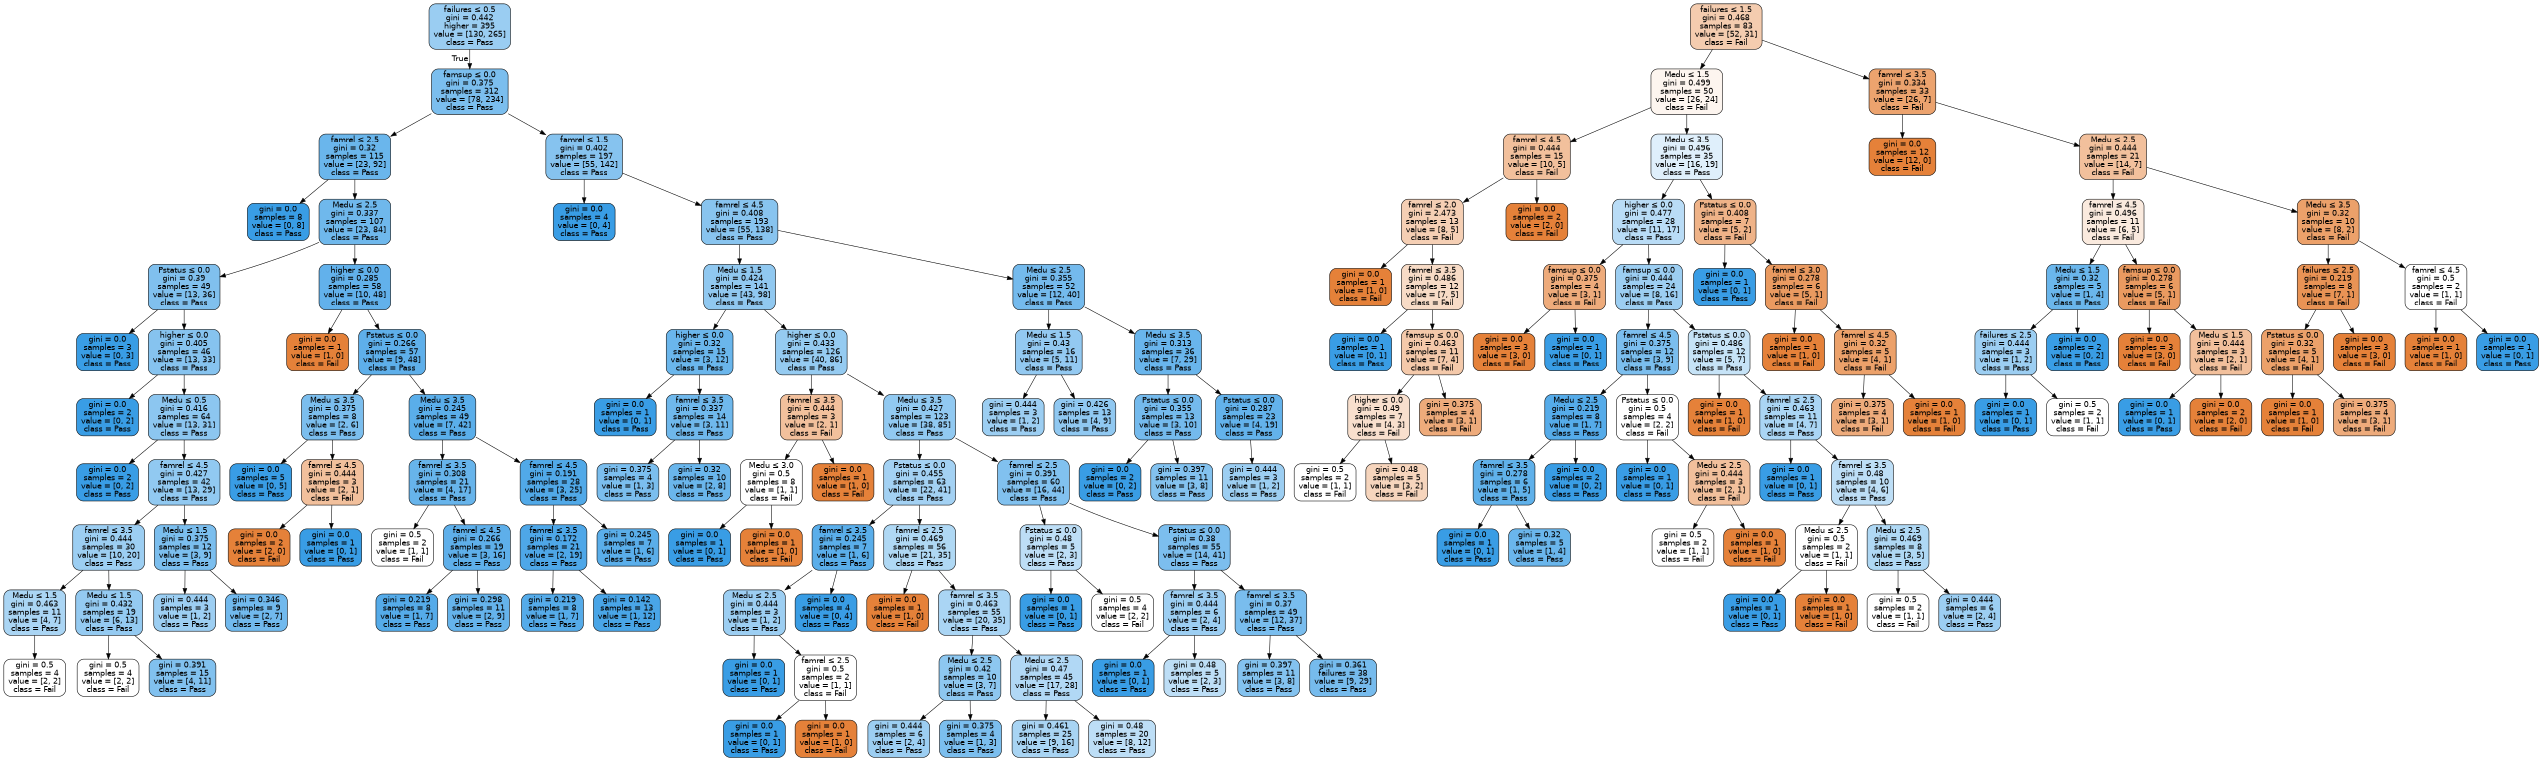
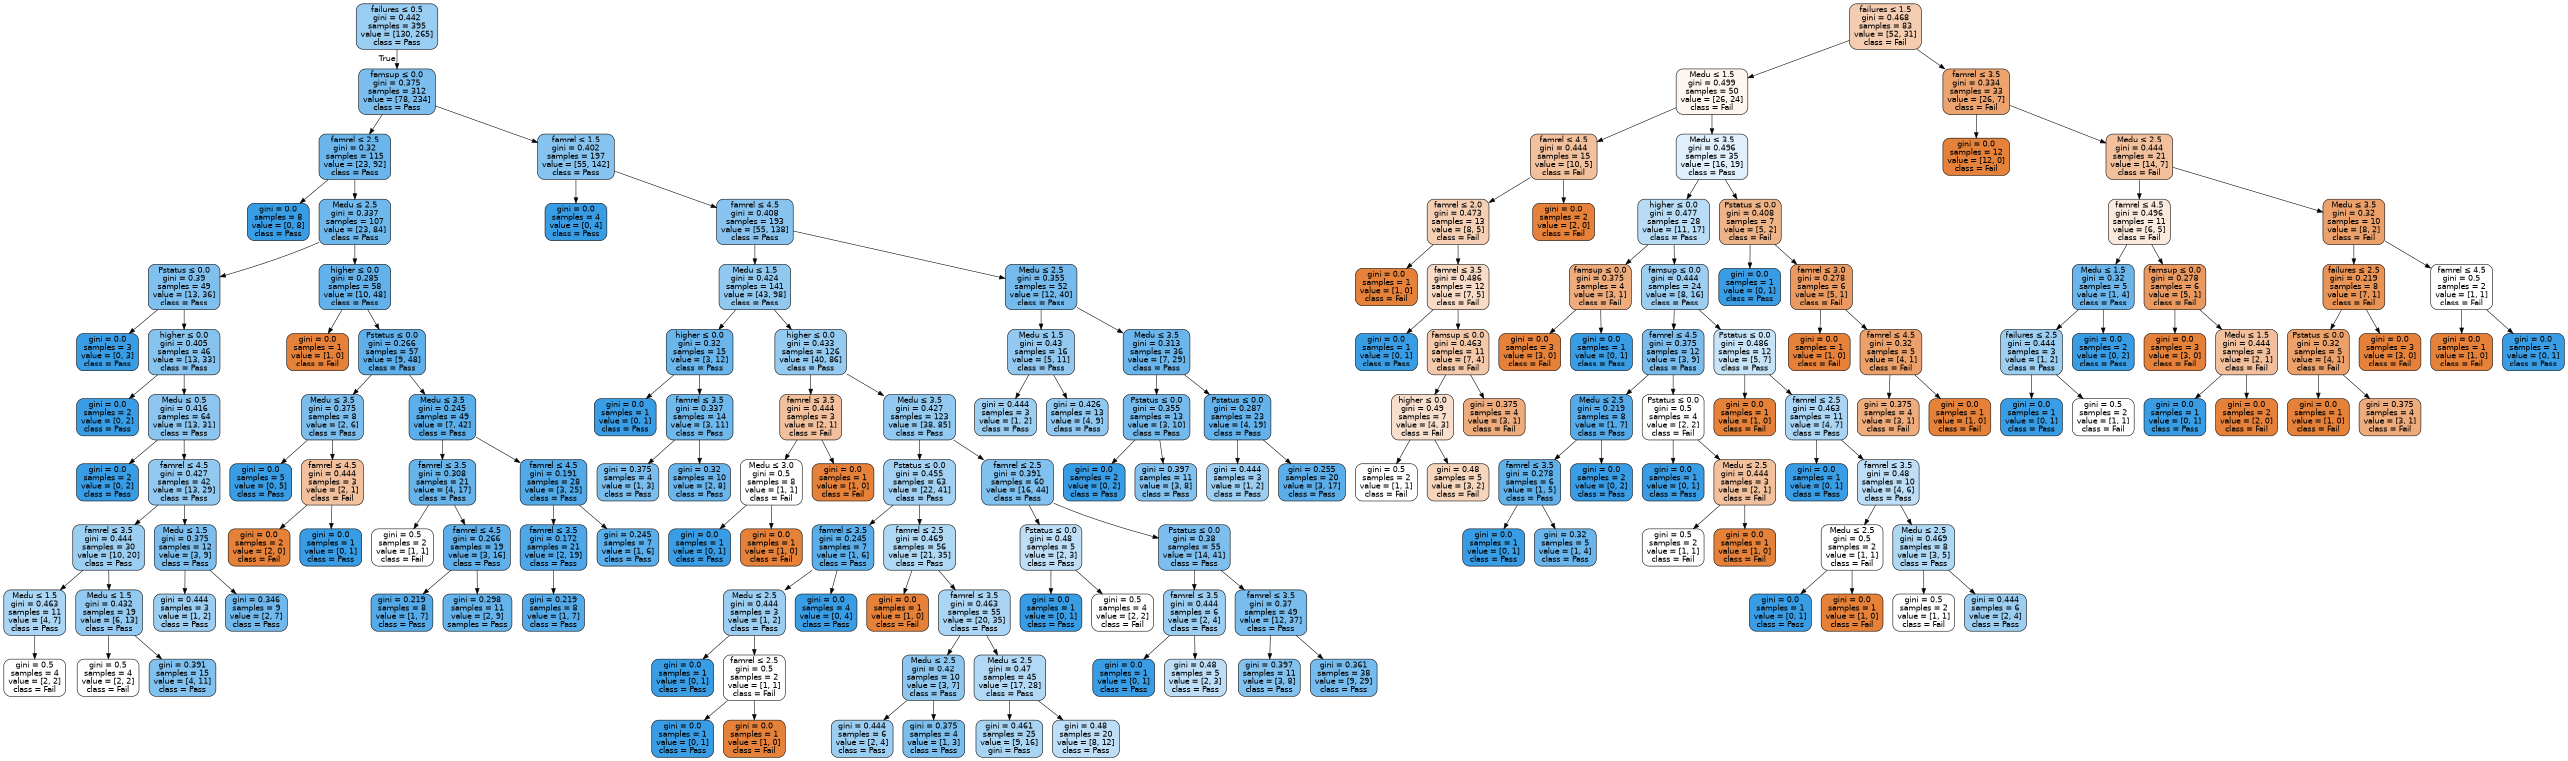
(470, 26) -> (397, 26)
(1432, 213) -> (1458, 213)
none -> (1312, 482)
(627, 613) -> none
(479, 625) -> (477, 625)
(1343, 673) -> (1344, 673)
(1045, 751) -> (1009, 751)
